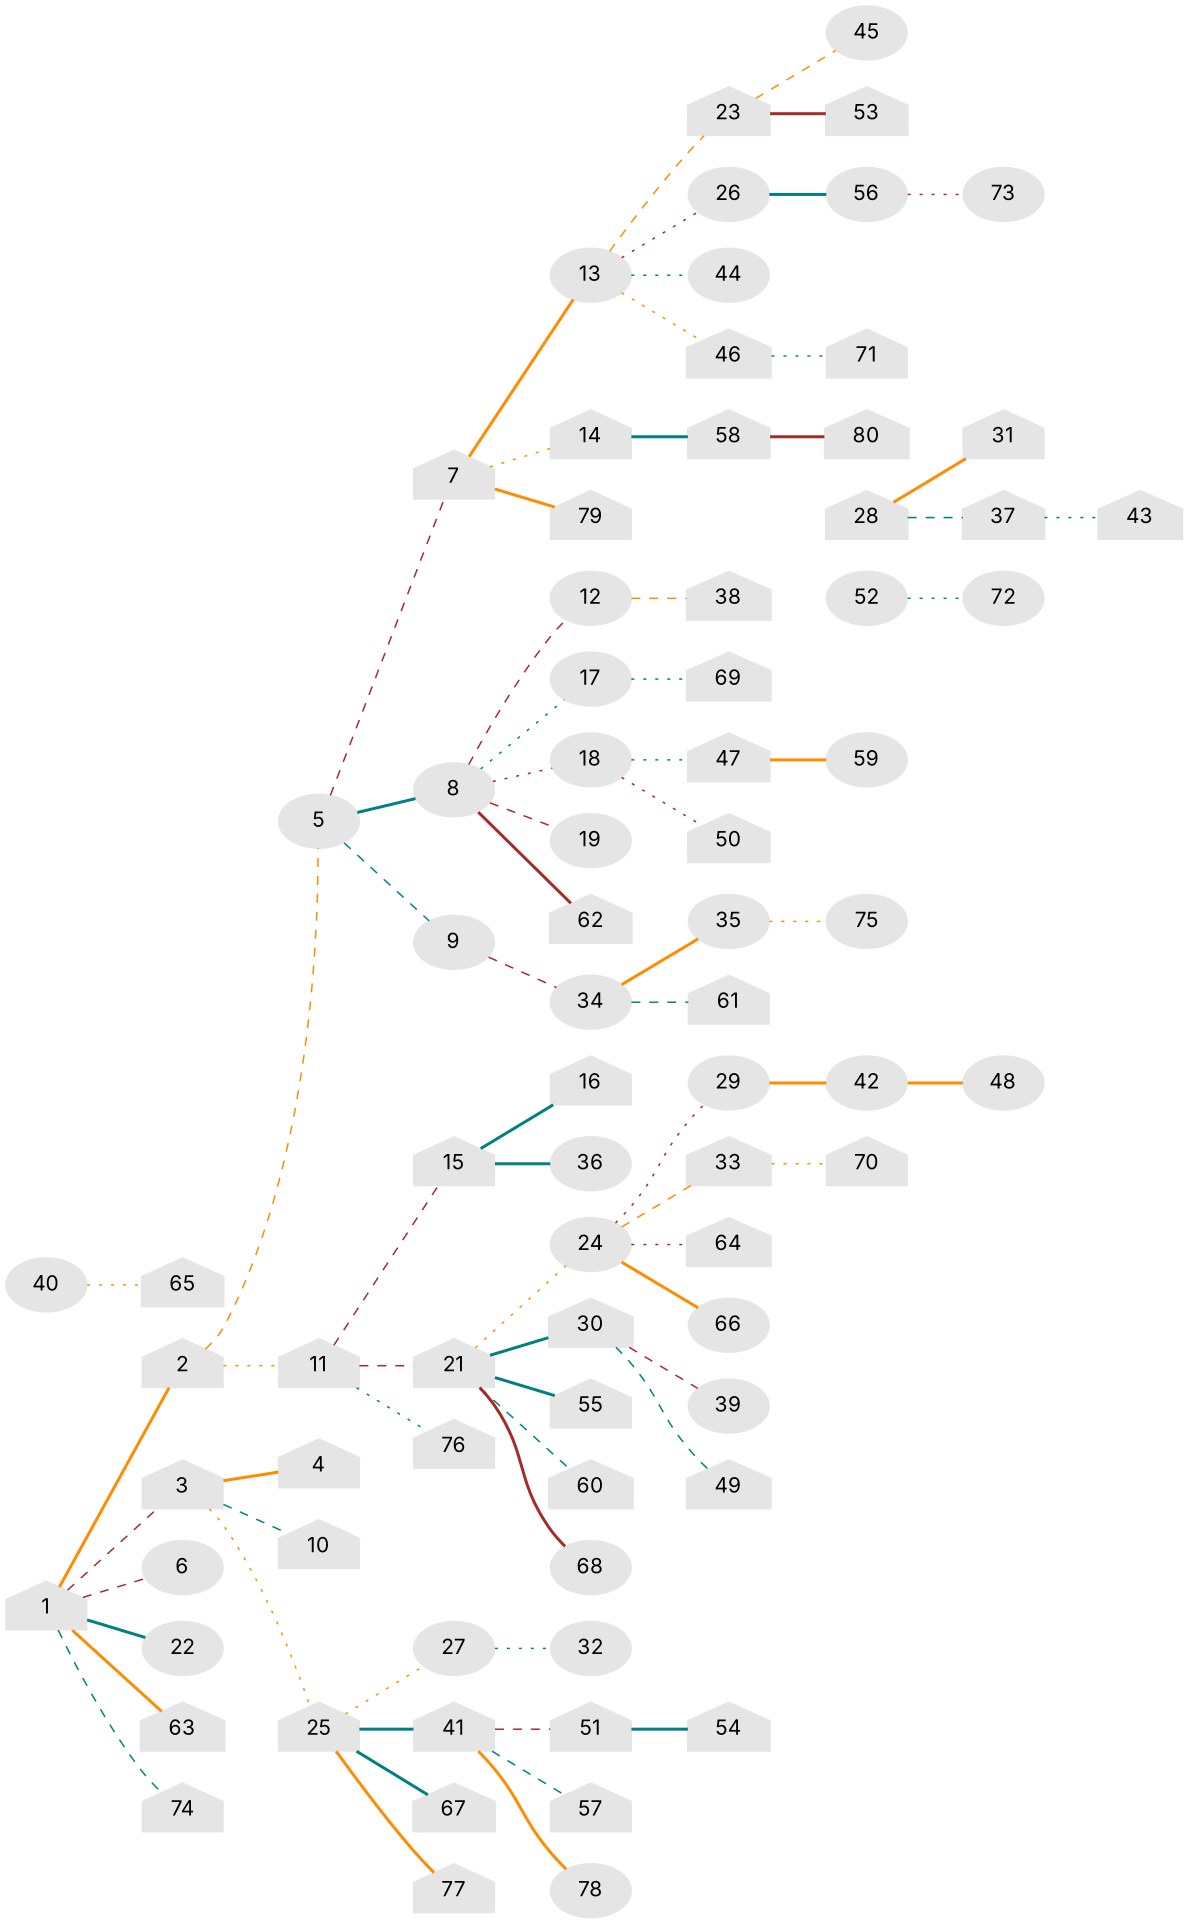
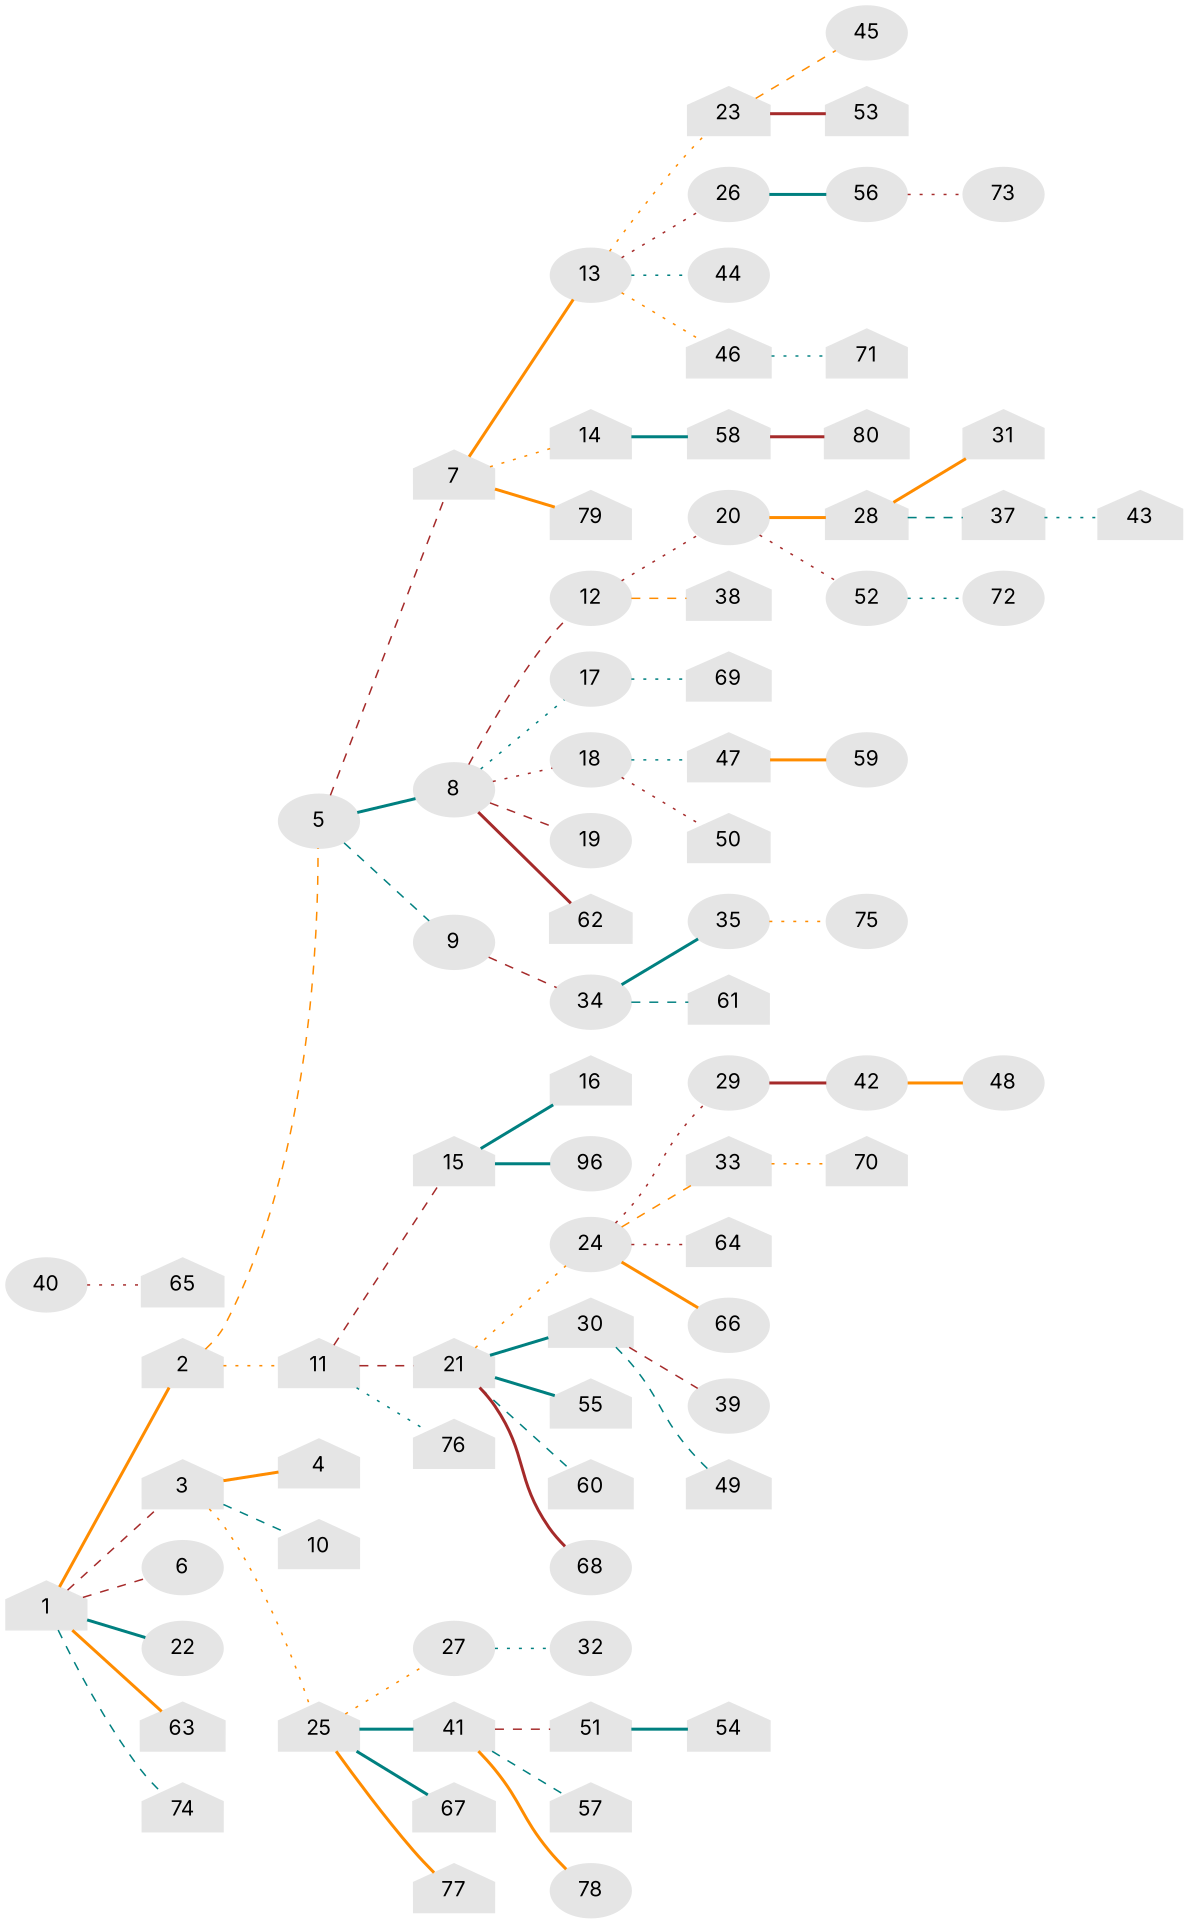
(655, 192) -> (655, 192)
none -> (729, 518)
(660, 962) -> (660, 962)
(798, 1083) -> (798, 1083)
(591, 1164) -> (591, 1164)
(114, 1285) -> (114, 1285)
